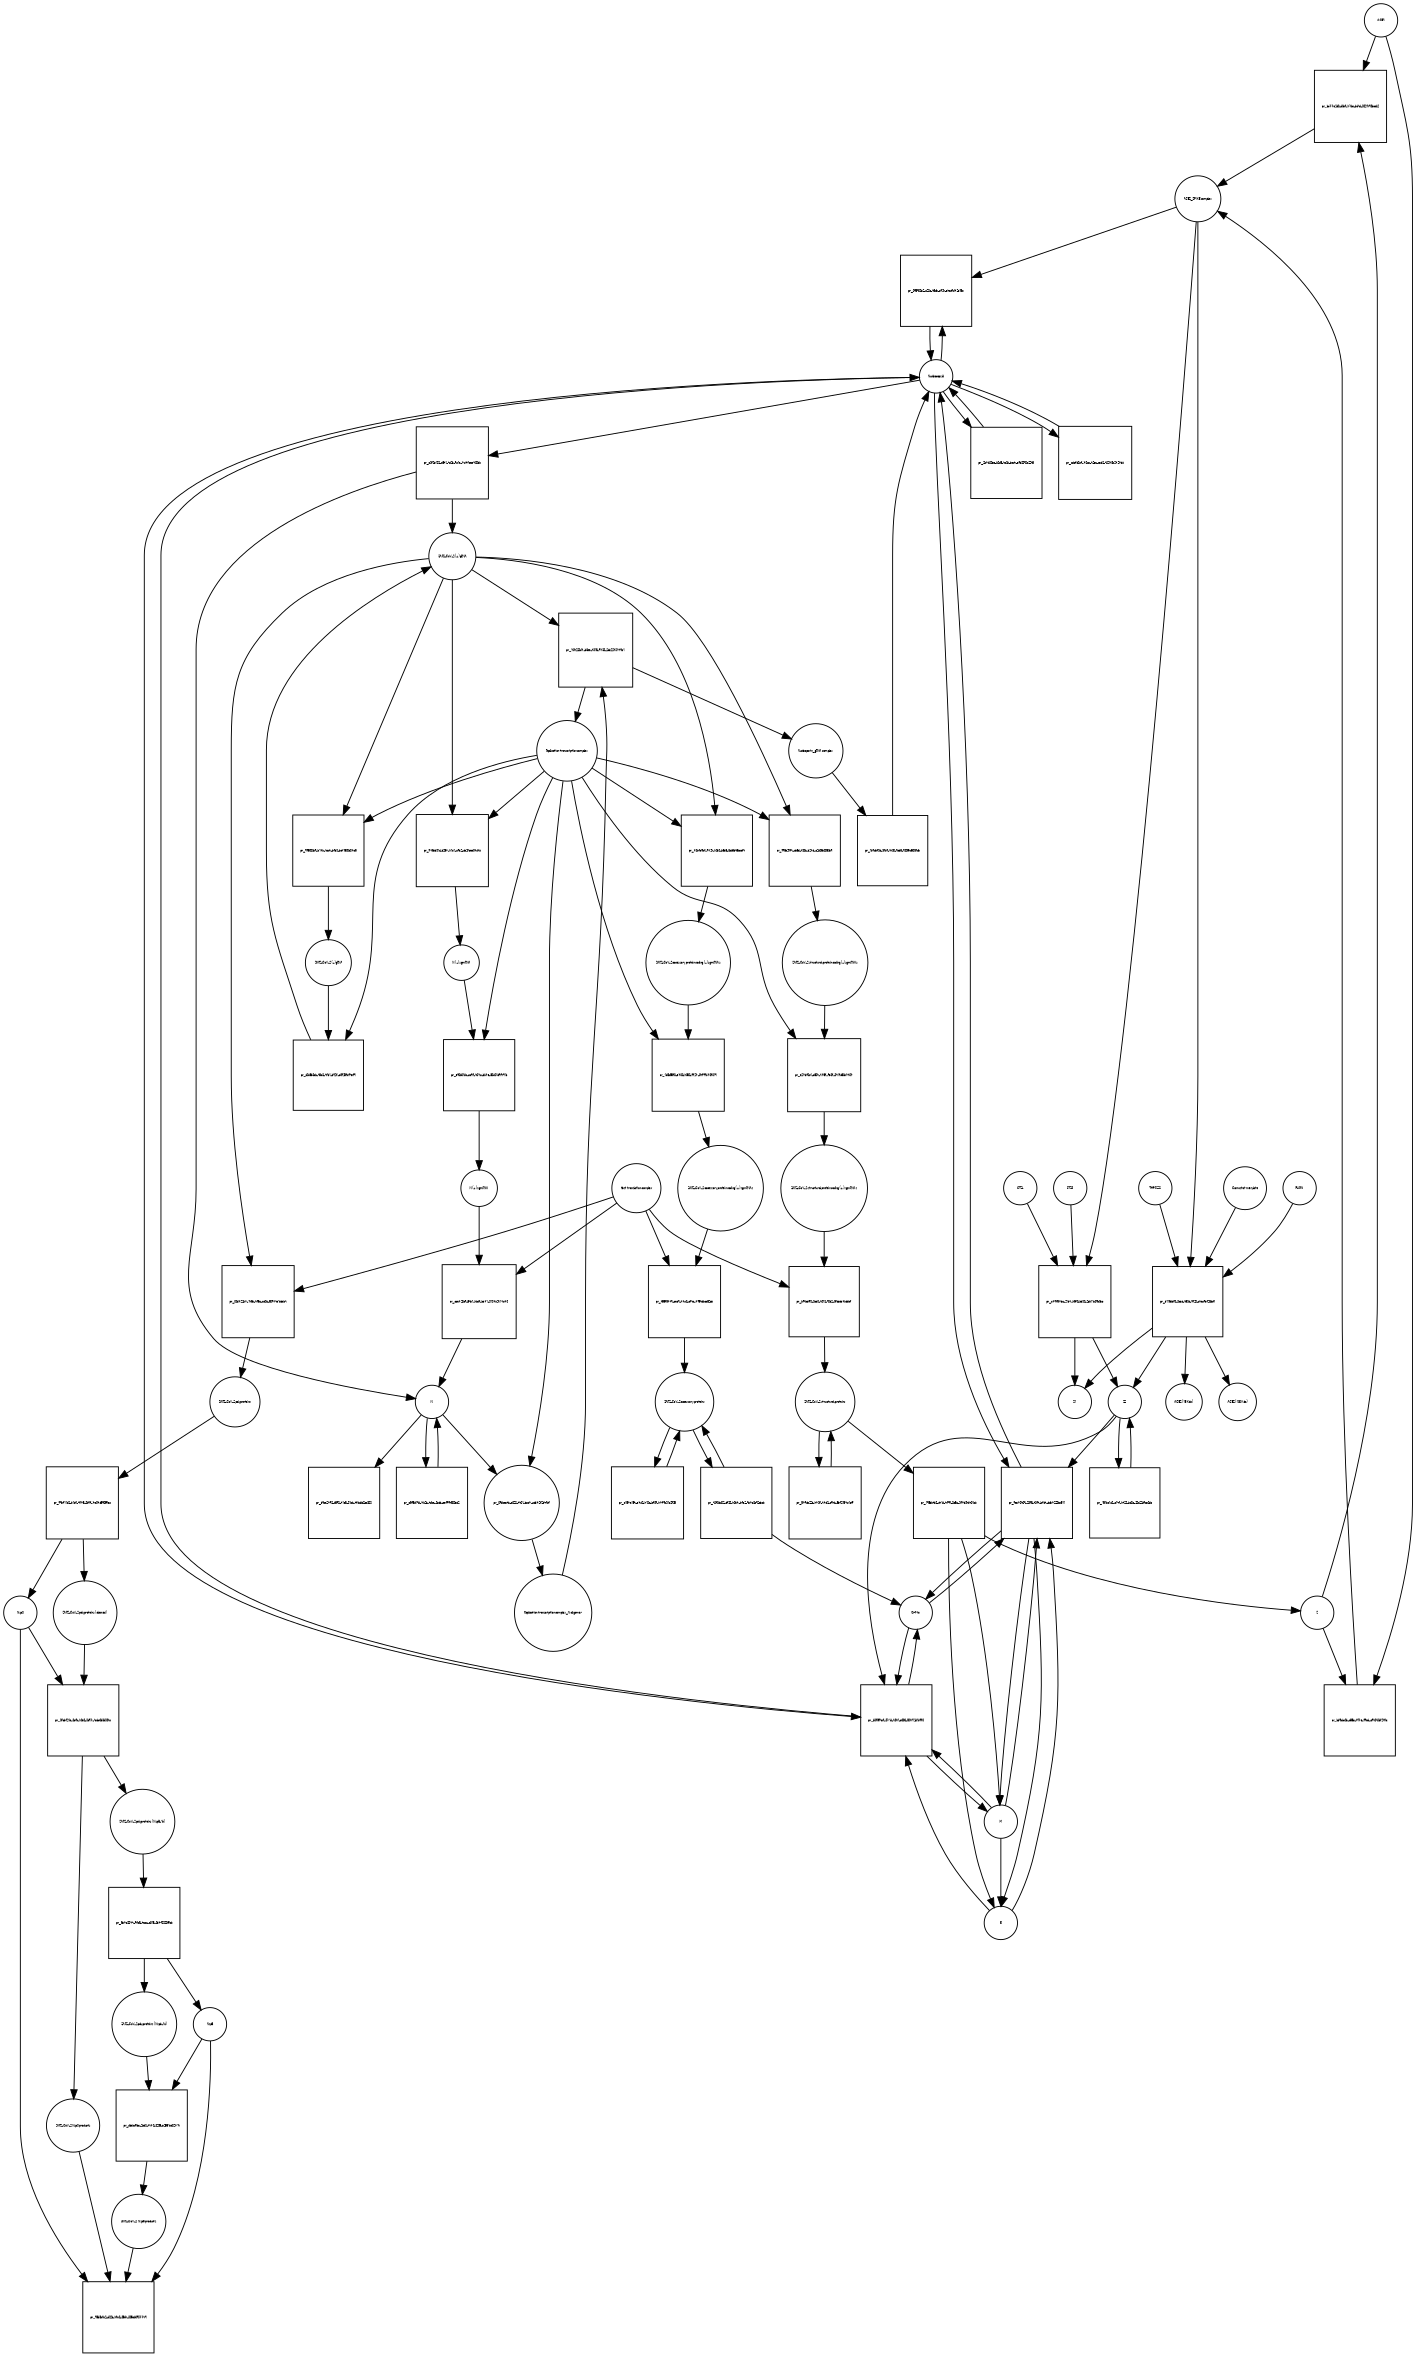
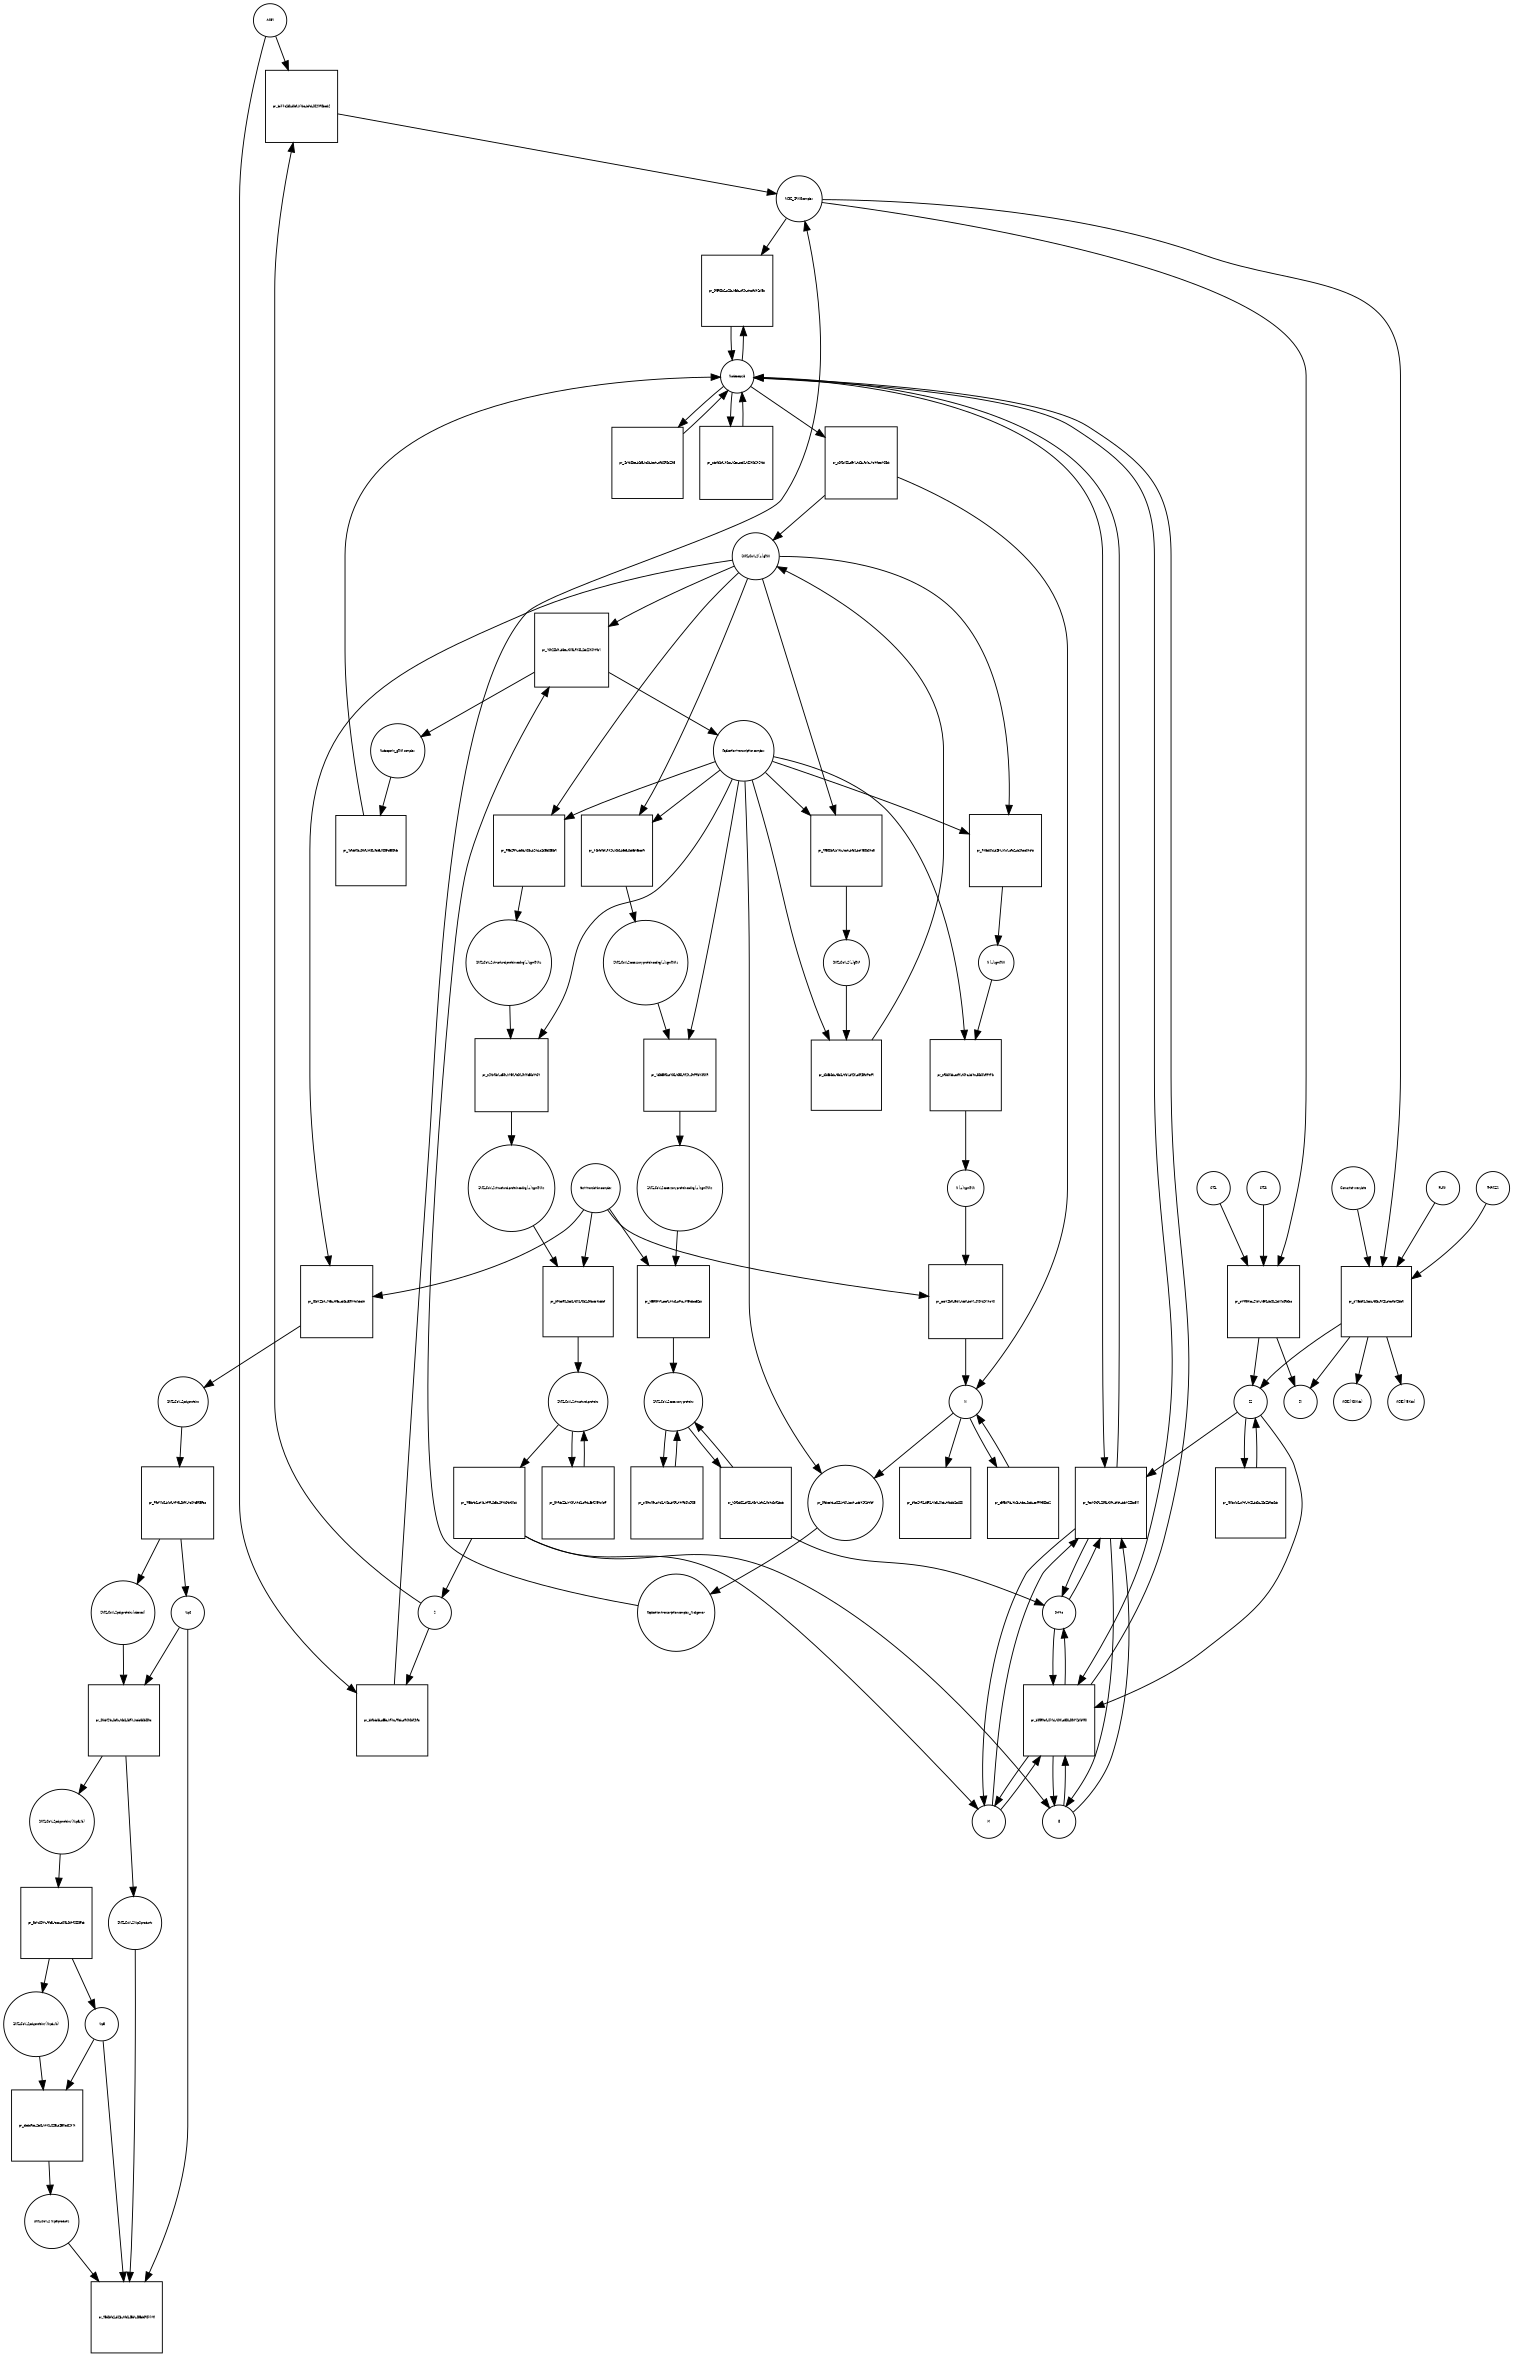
(1001, 1868) -> (1053, 1776)
